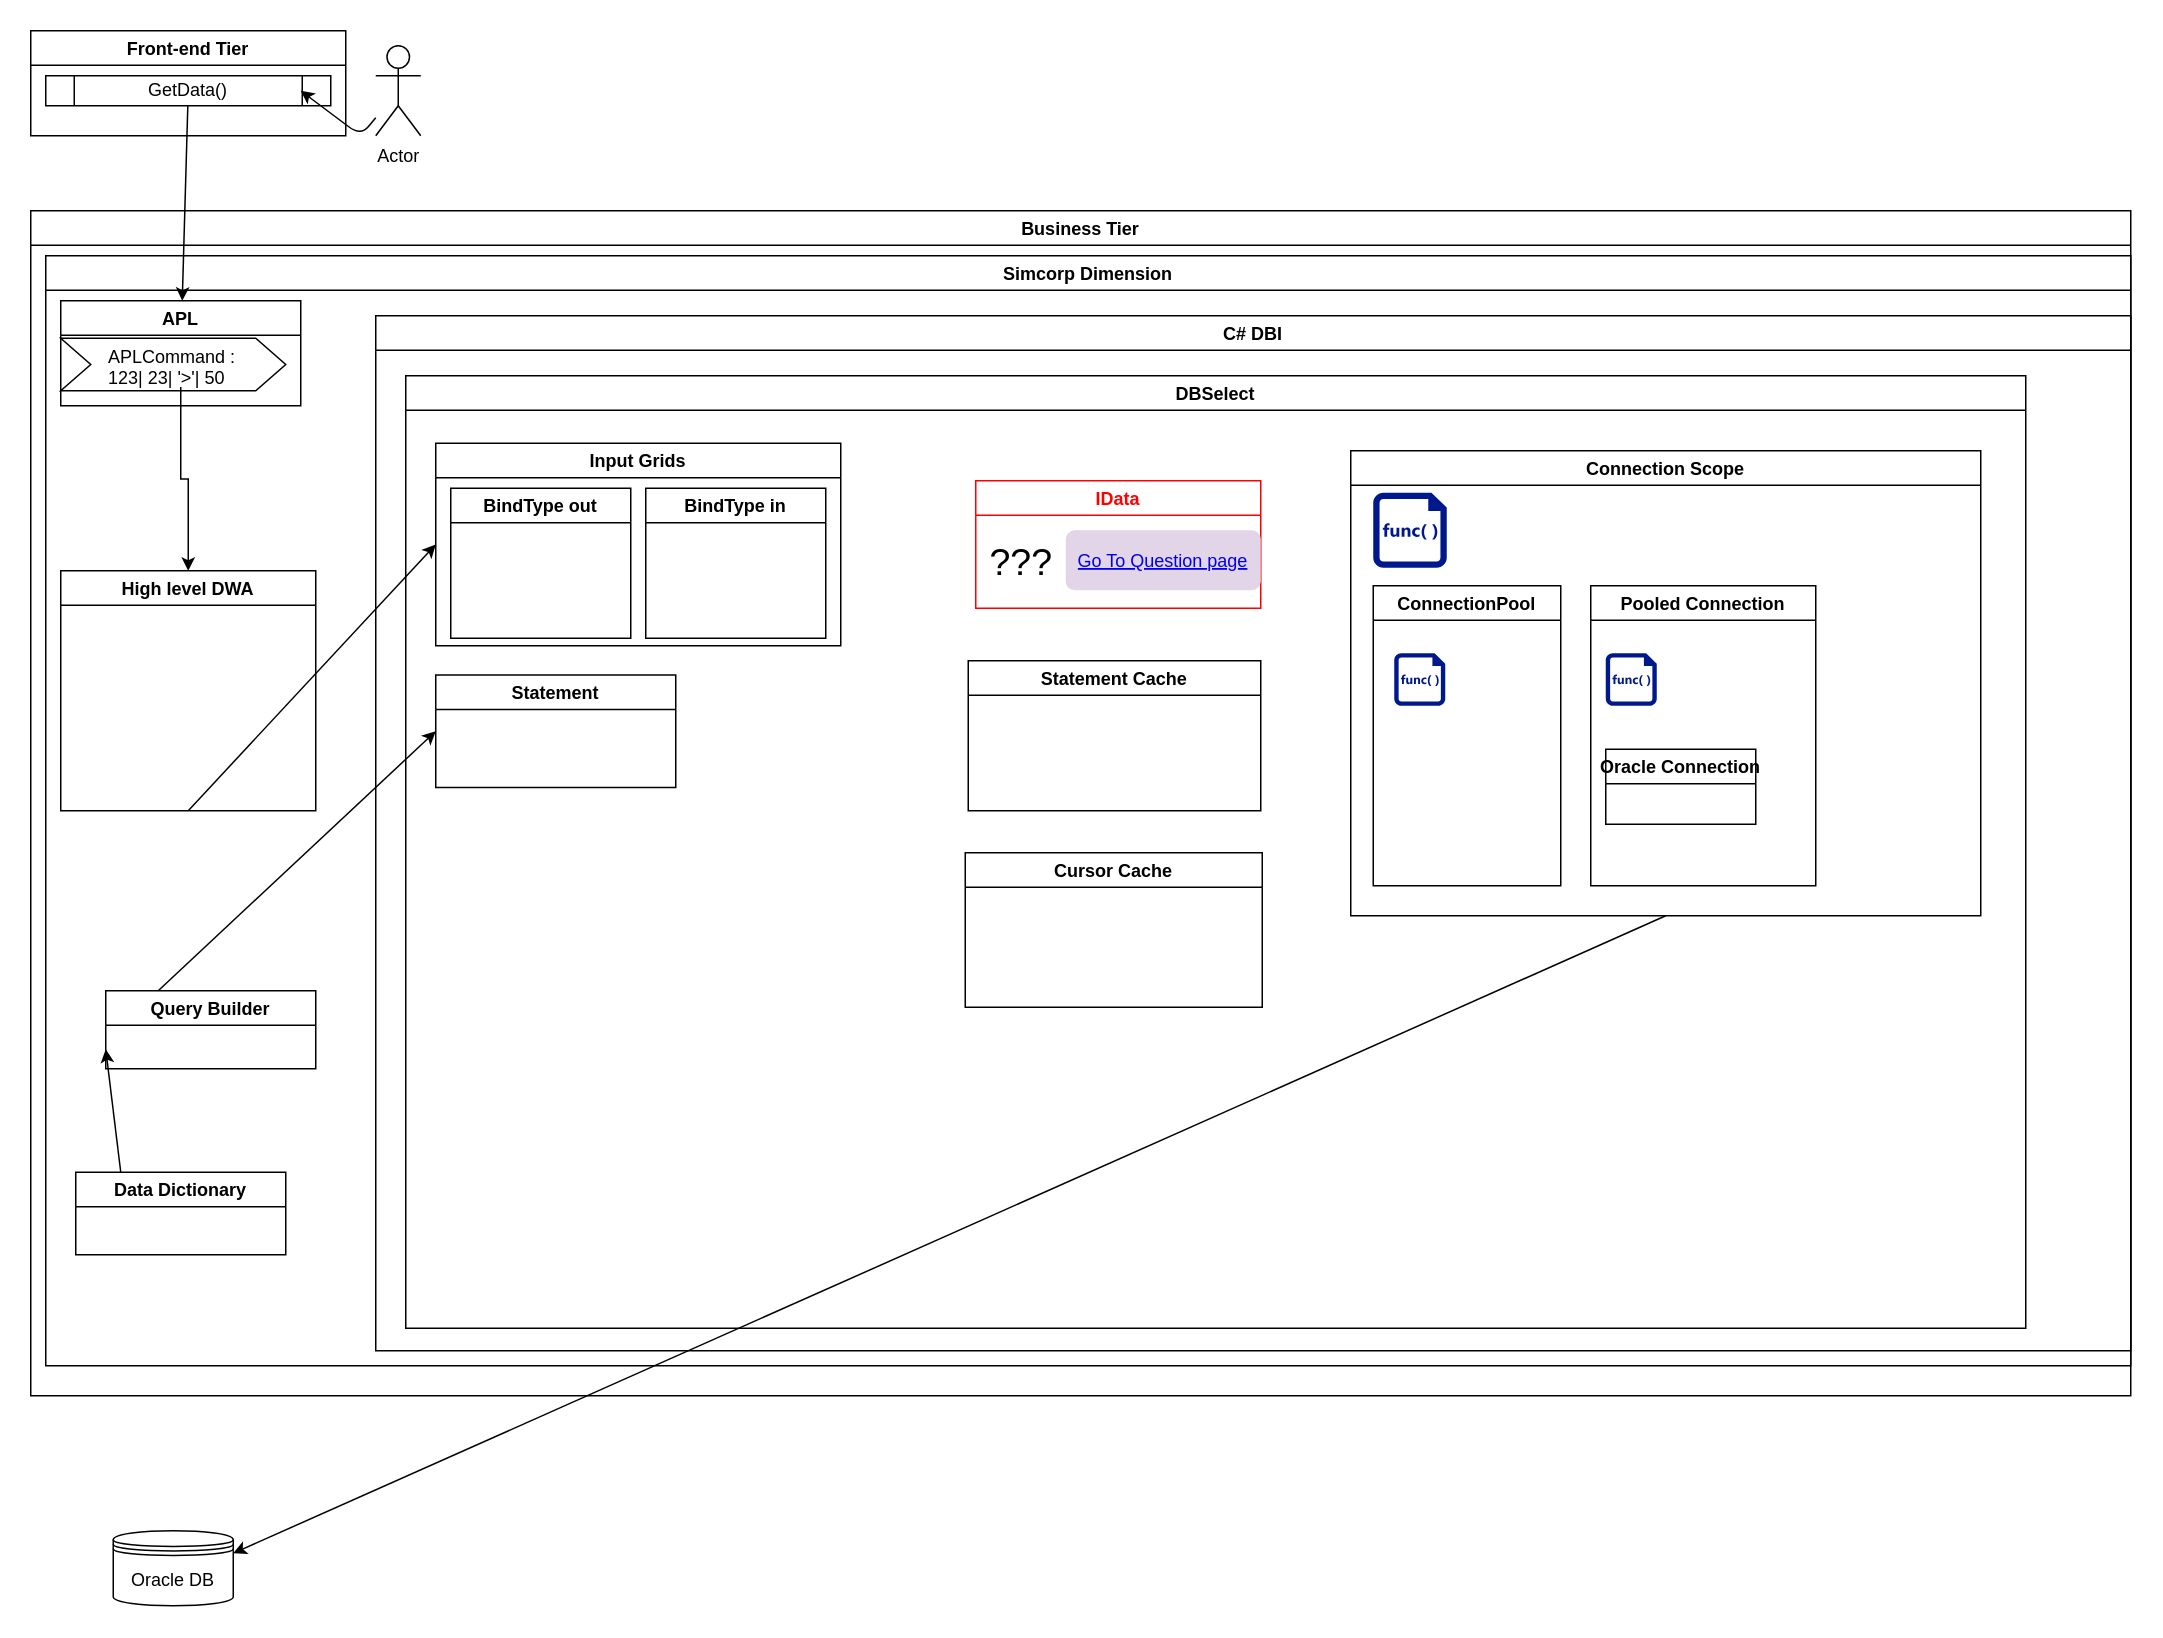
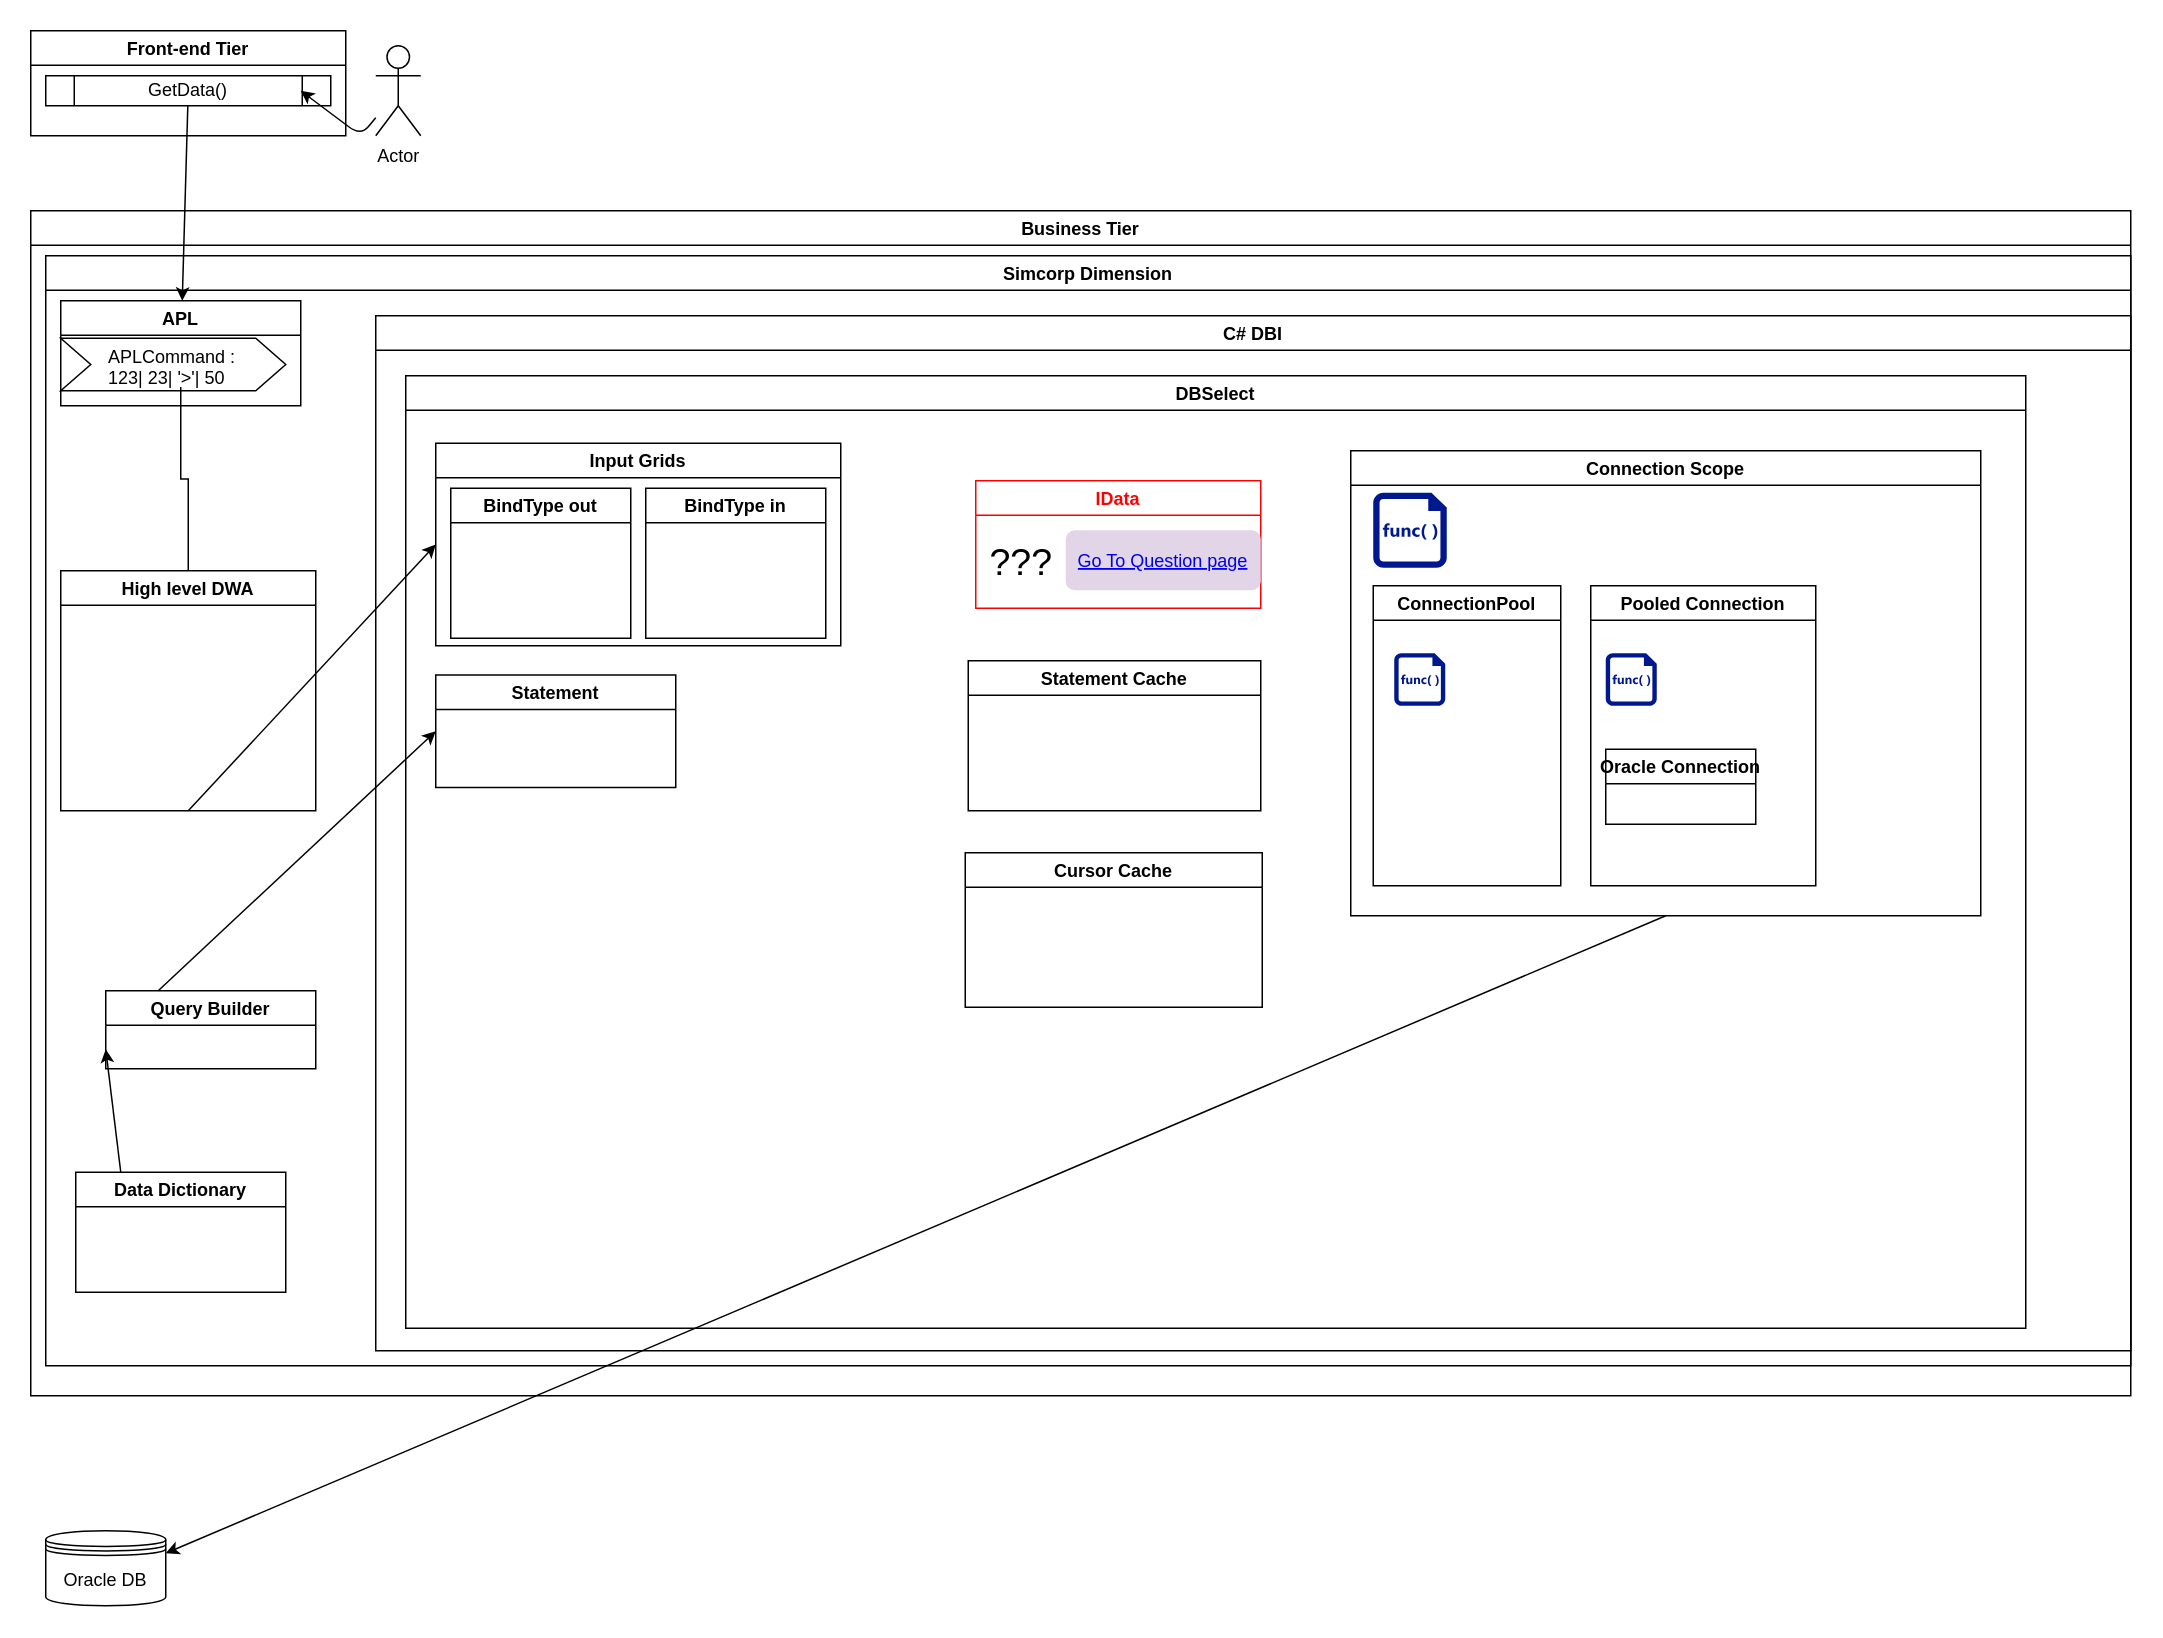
(188, 559) -> (188, 563)
(181, 1214) -> (181, 1232)
(173, 1568) -> (106, 1568)
